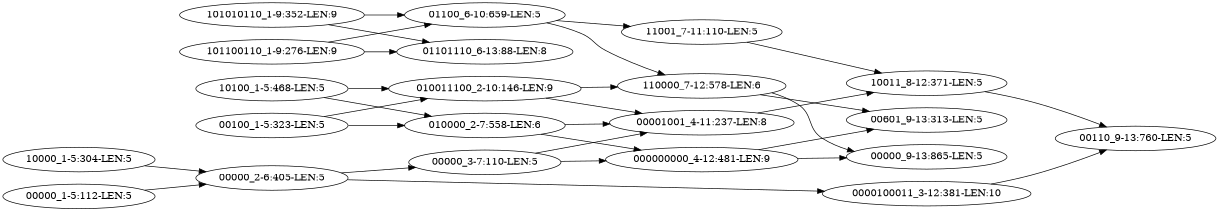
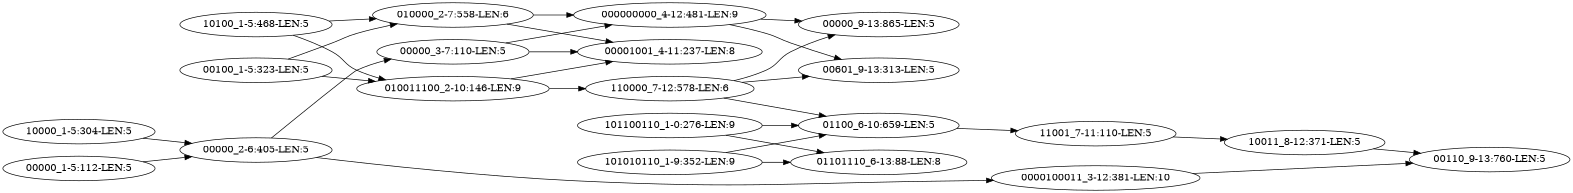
(602, 48) -> (771, 107)
(272, 52) -> (670, 125)
(829, 100) -> none
